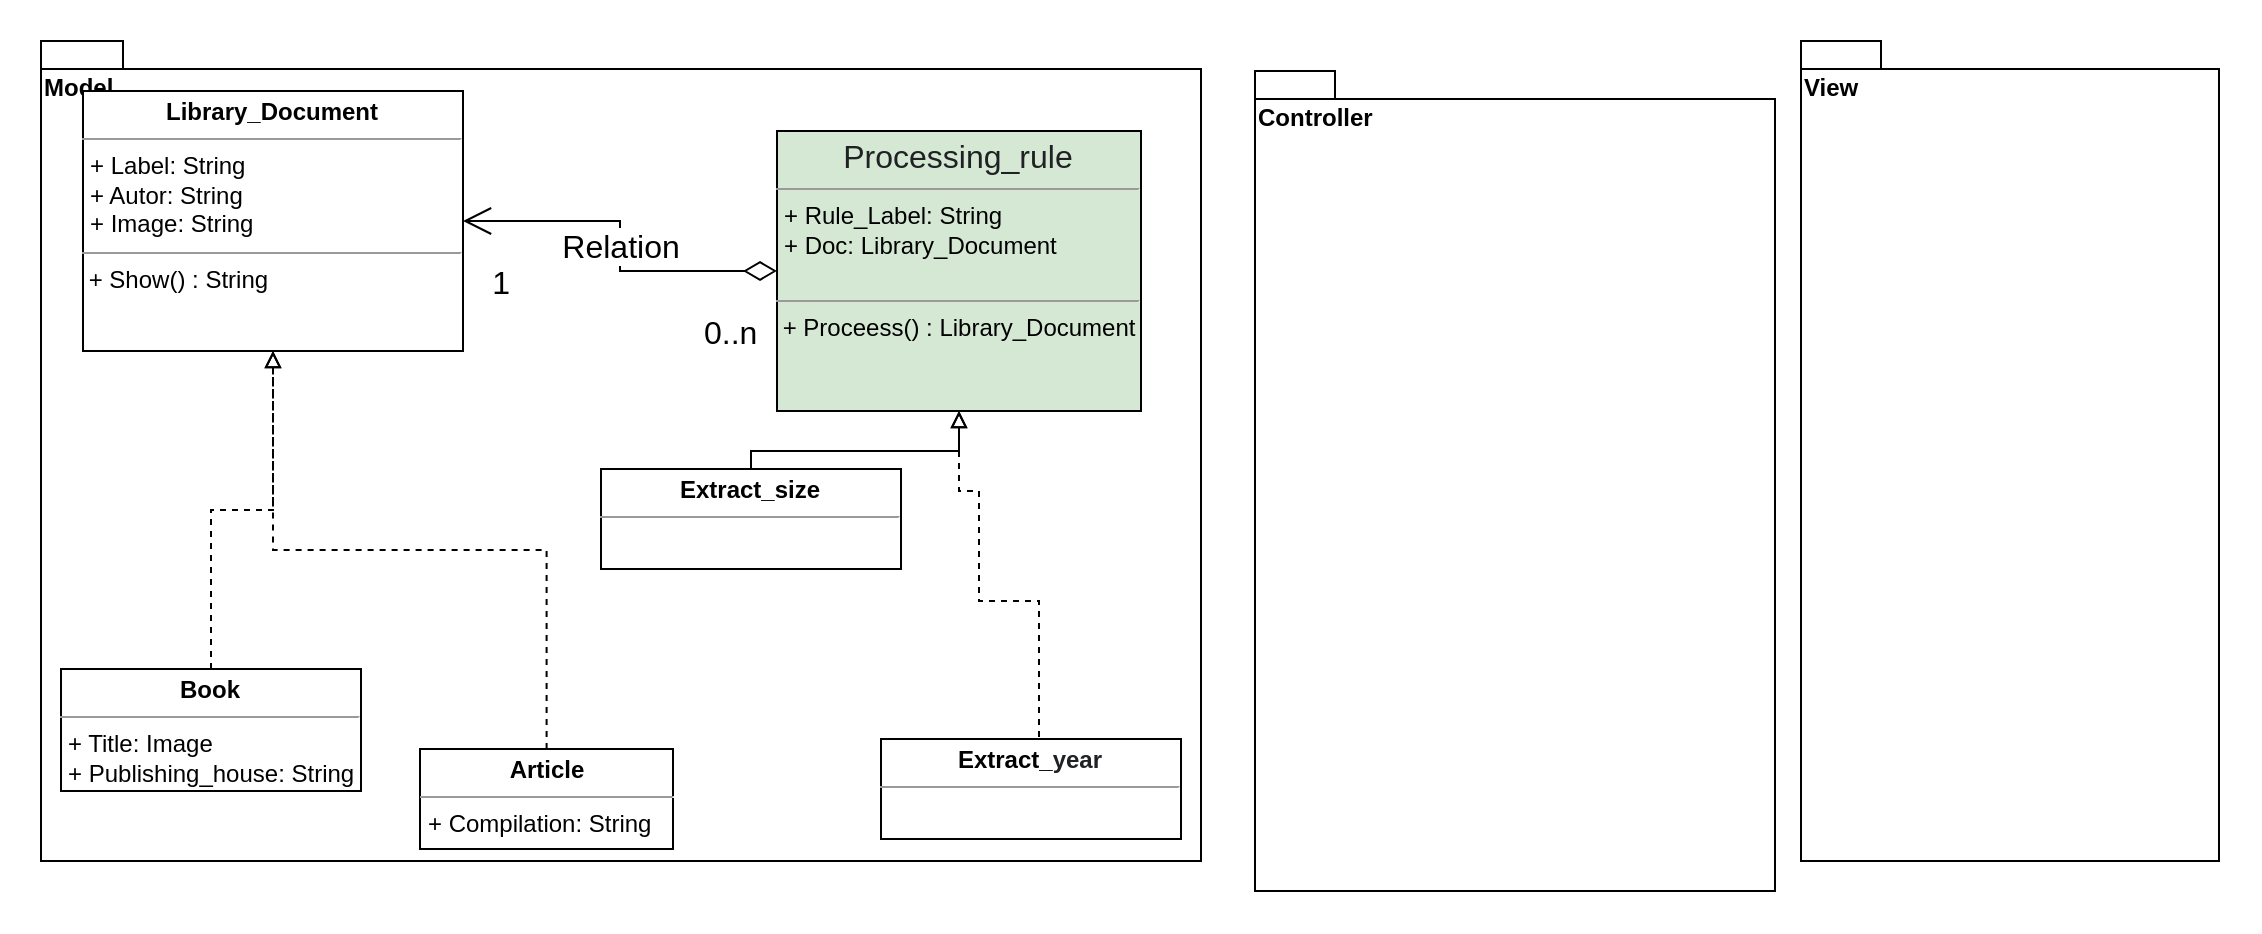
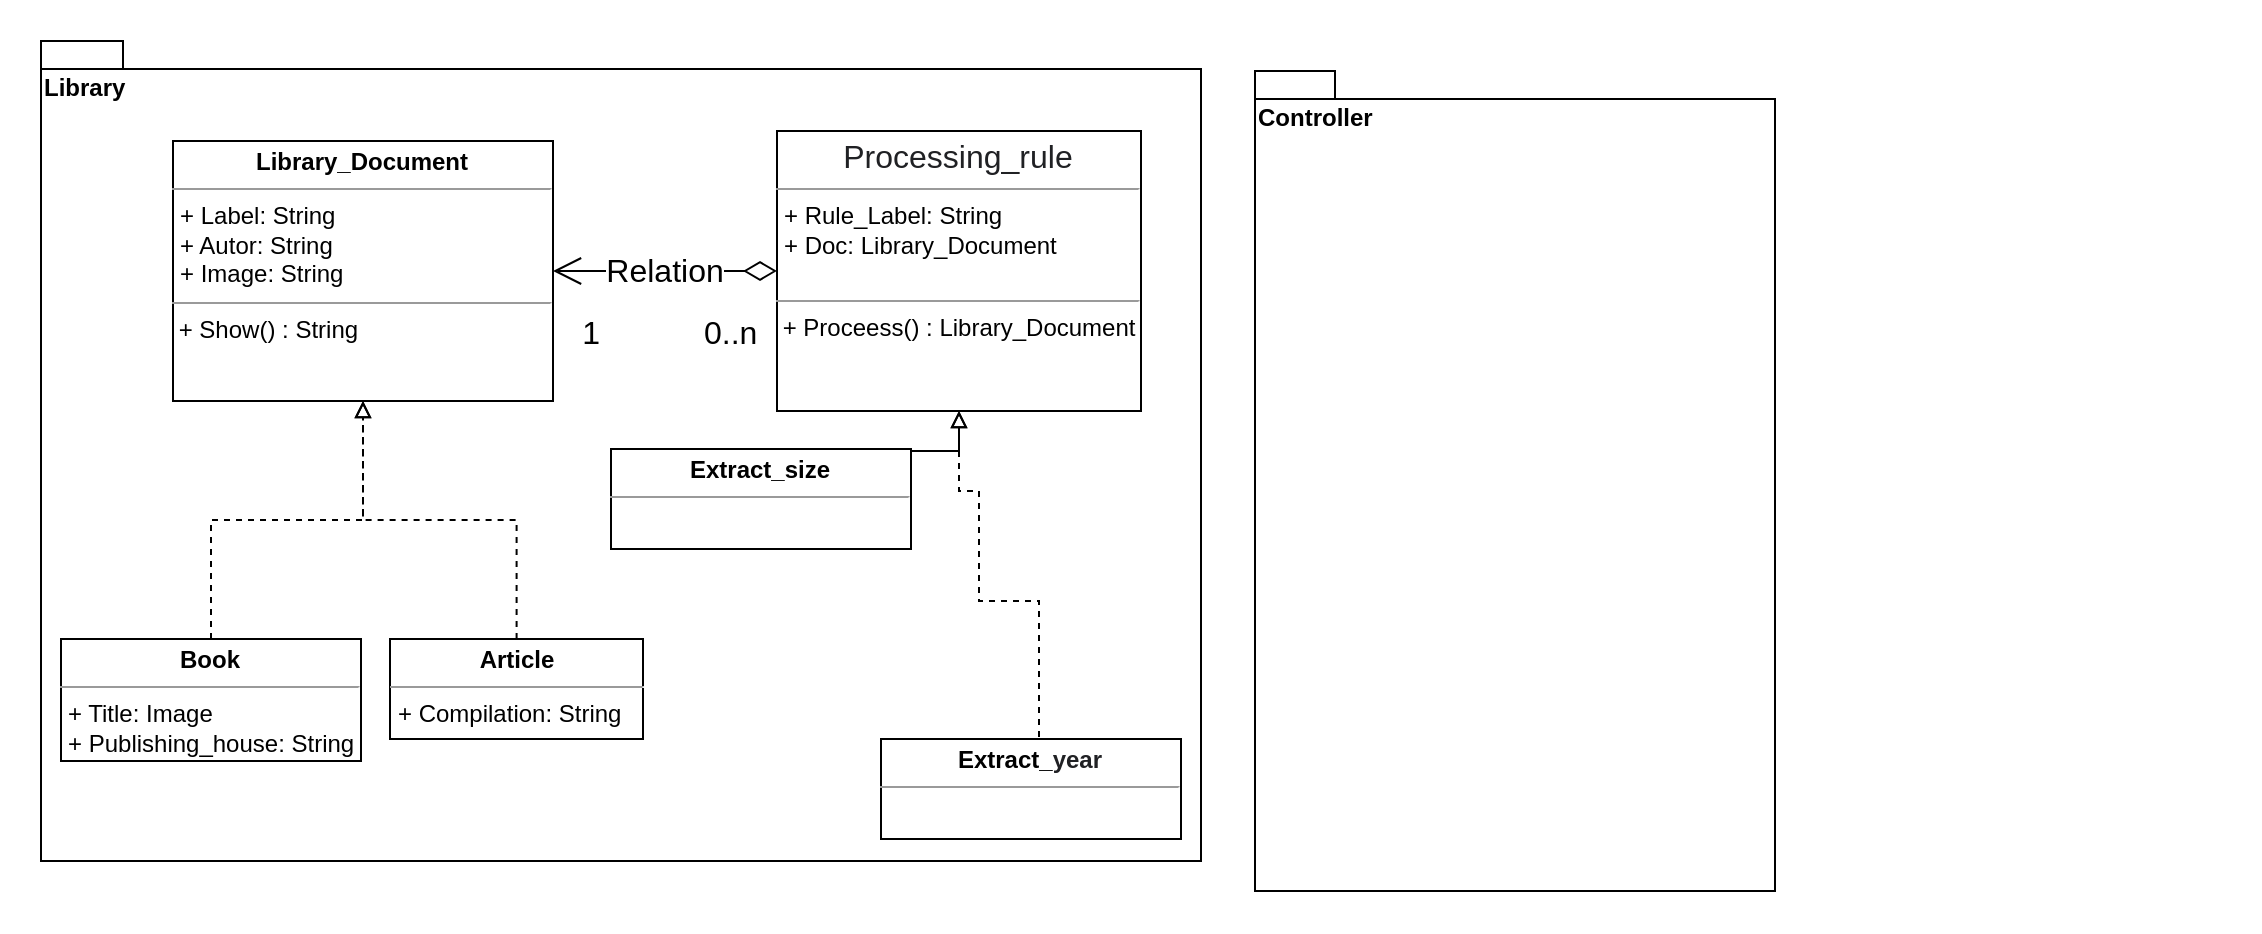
(75, 89) -> (89, 89)
(273, 221) -> (363, 271)
(959, 271) -> (959, 271)
(2010, 451) -> none
(751, 519) -> (761, 499)
(211, 730) -> (211, 700)
(547, 799) -> (517, 689)
